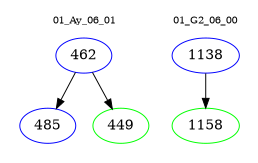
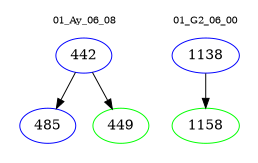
(84, 21) -> (84, 21)
(84, 56) -> (84, 56)
